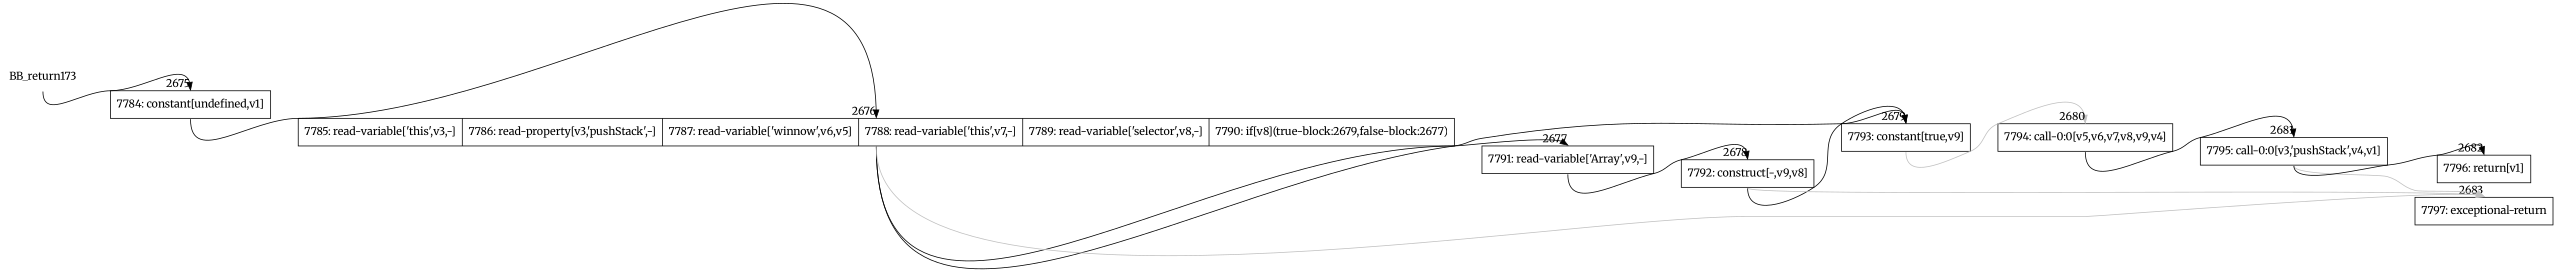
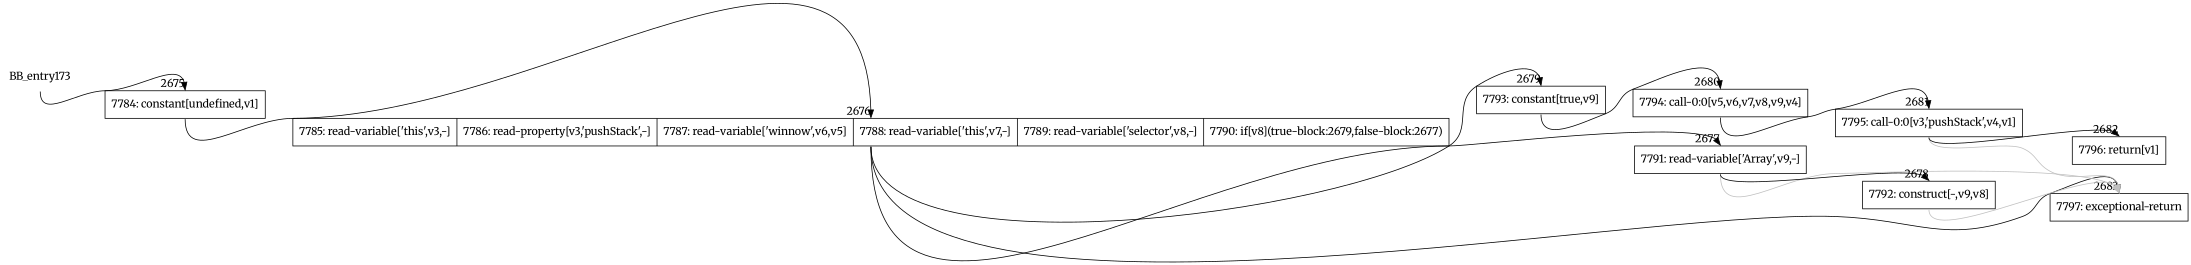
(43, 77) -> (40, 77)
(1990, 129) -> (1625, 94)
(1827, 161) -> none
none -> (1930, 171)
(1654, 221) -> (1480, 243)
